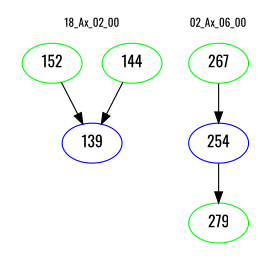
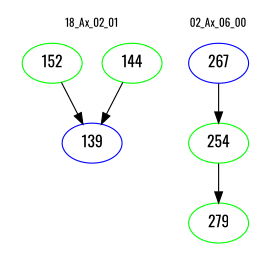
(92, 24) -> (92, 24)
(219, 63) -> (219, 63)
(219, 143) -> (219, 143)
